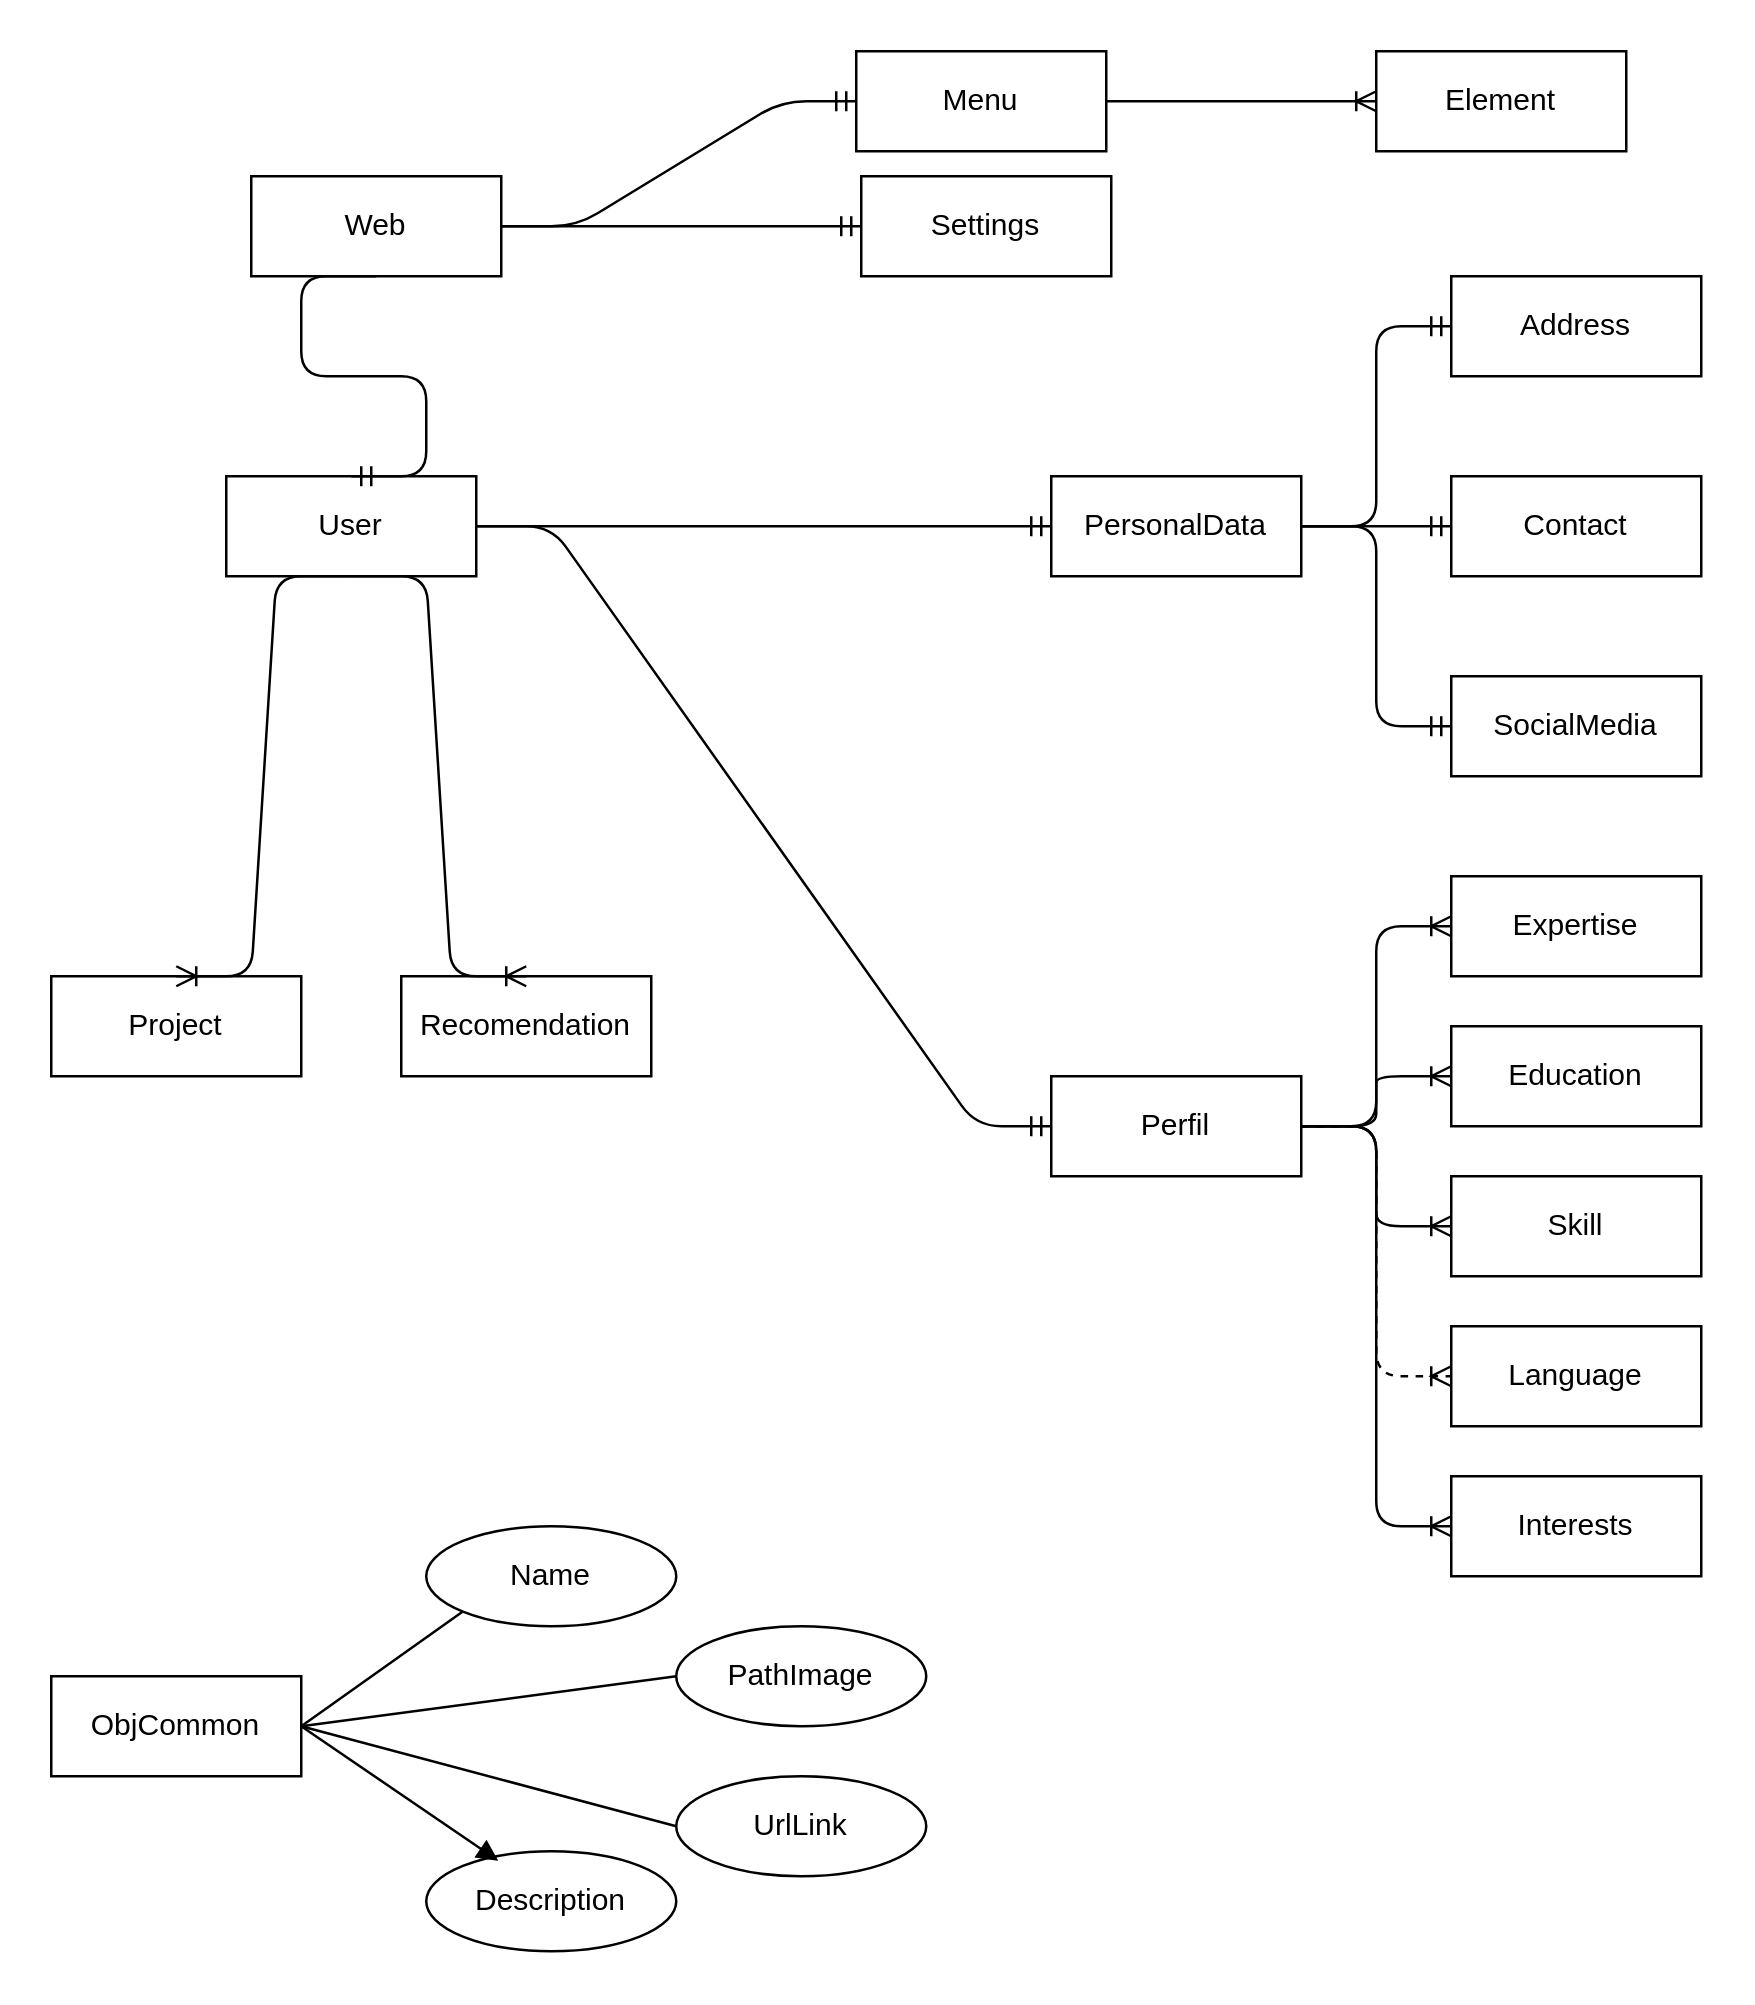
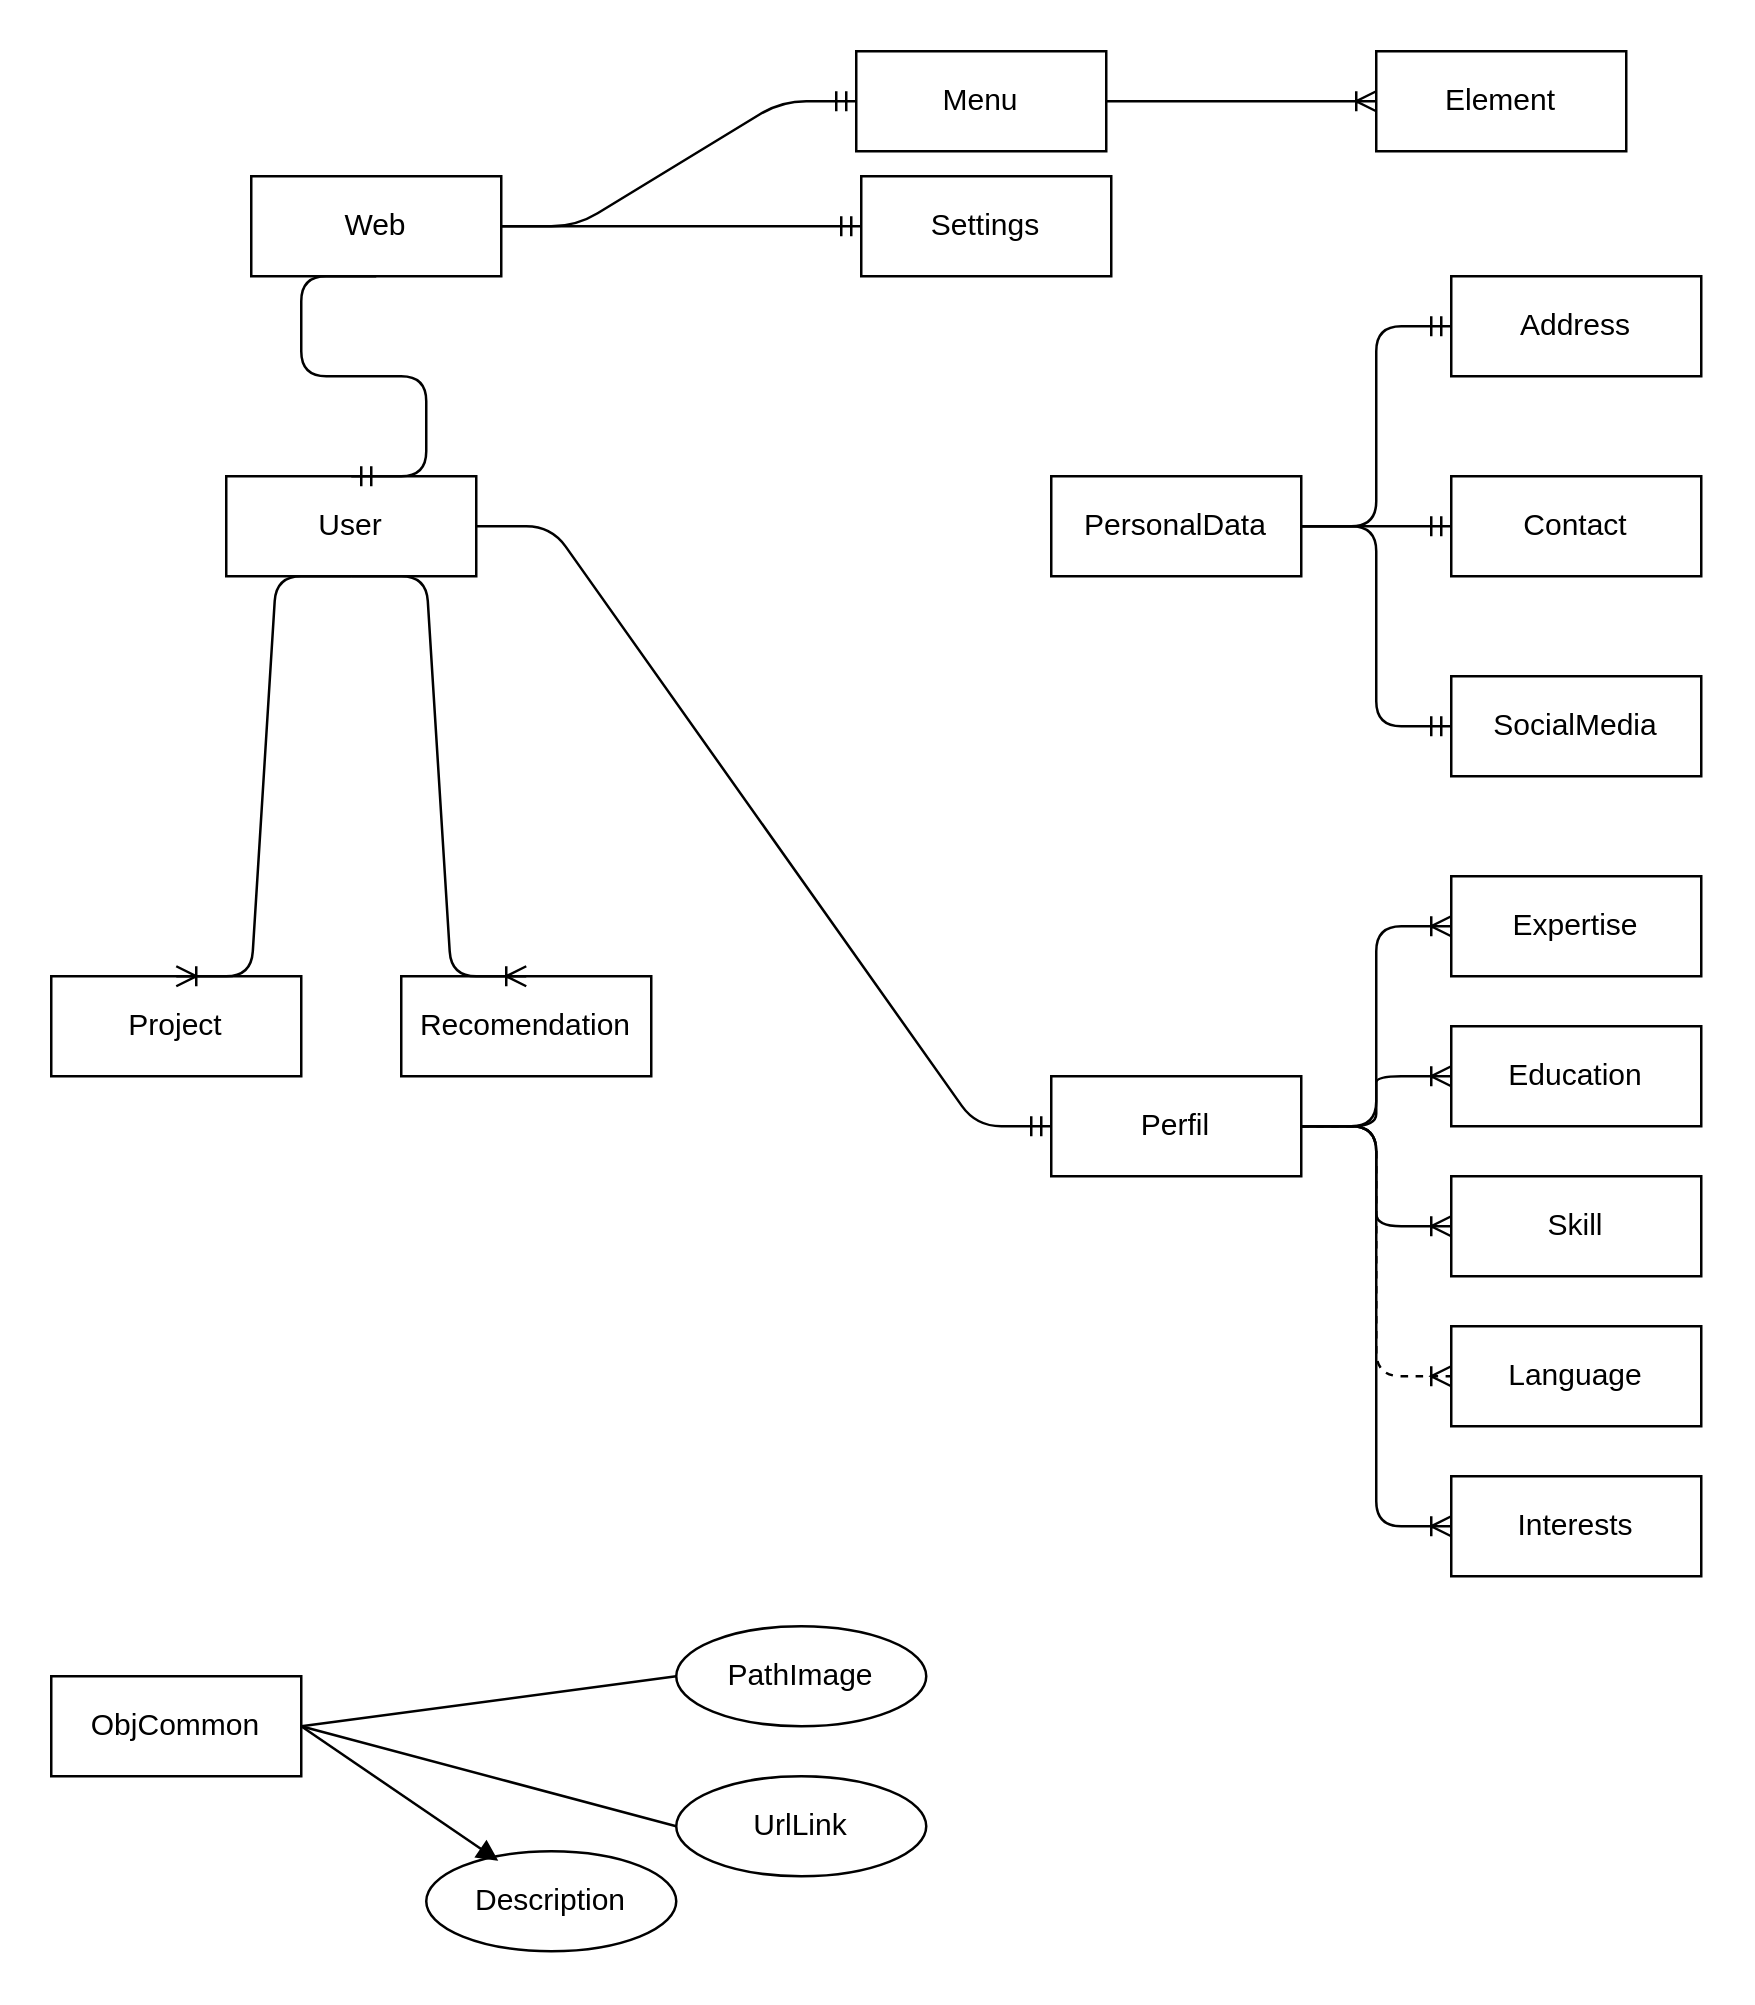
(799, 526) -> none
(551, 1576) -> none
(384, 1667) -> none
